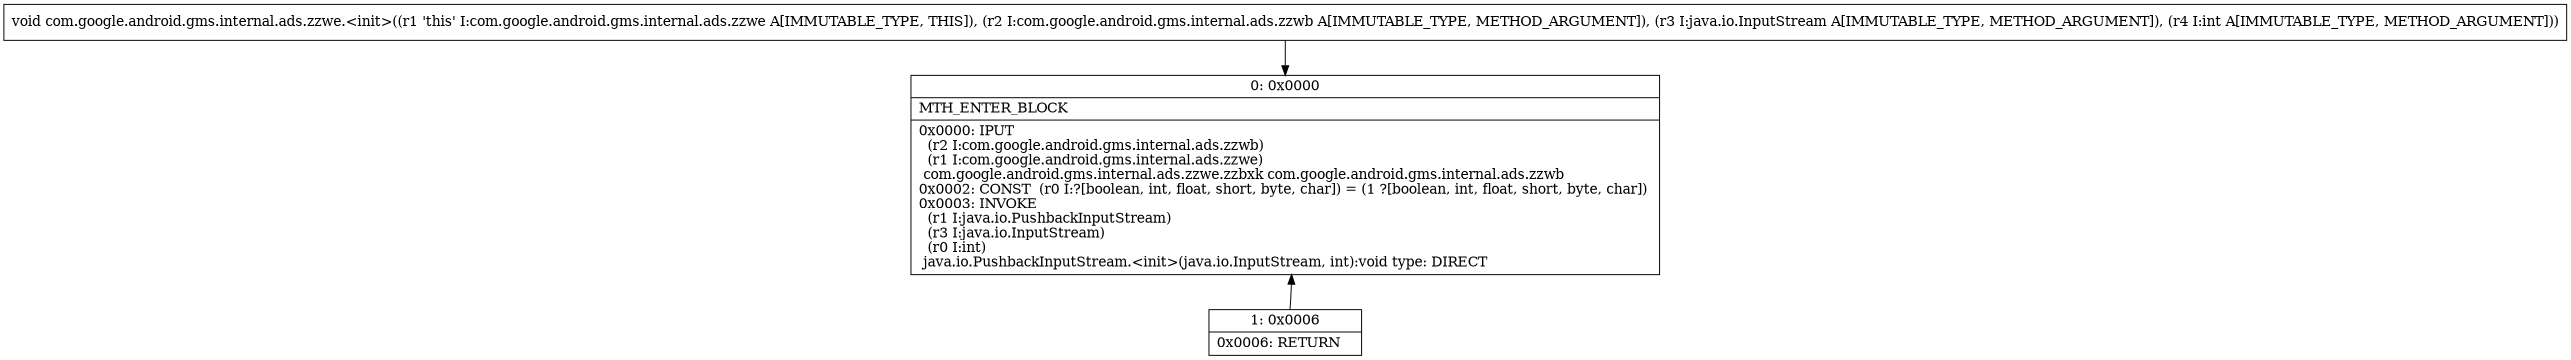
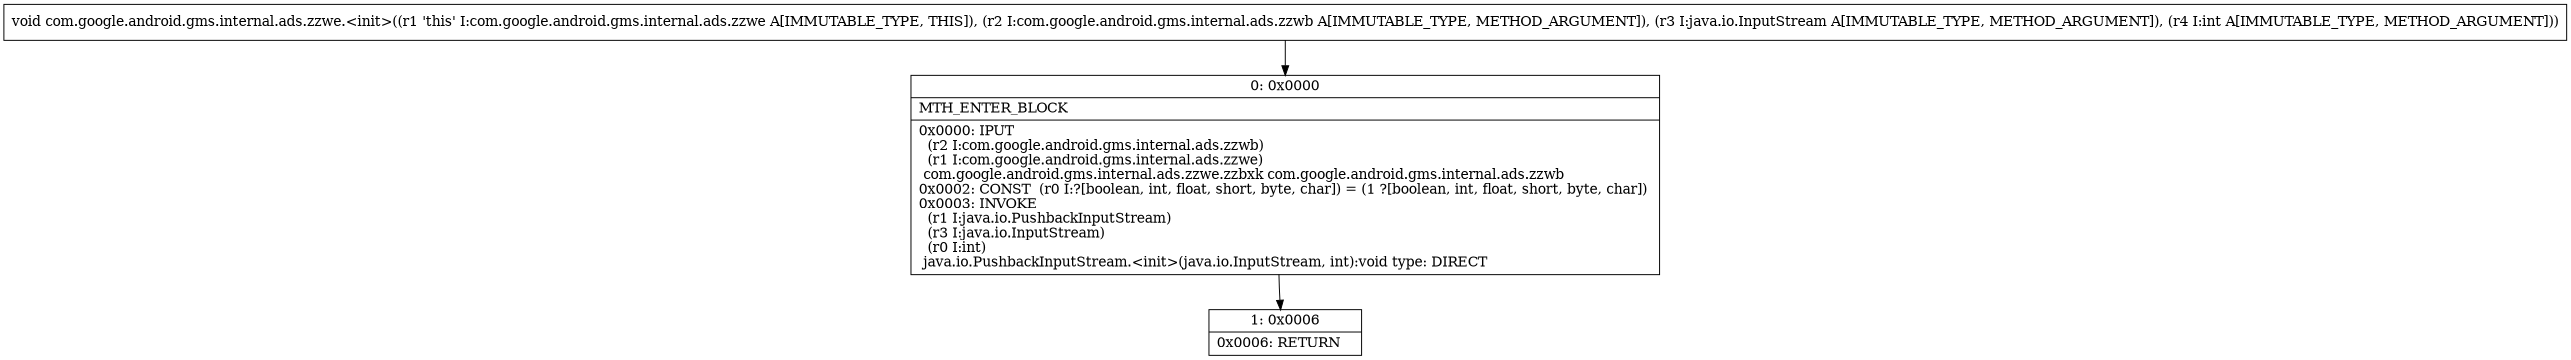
(1291, 297) -> (1279, 287)
